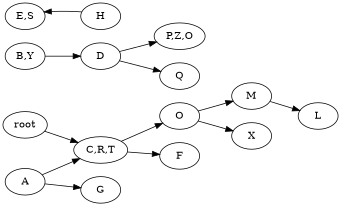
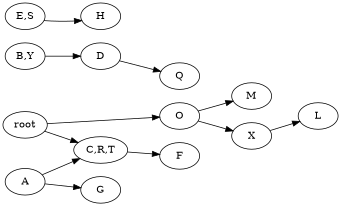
(67, 11) -> (59, 21)
(180, 36) -> none
(281, 105) -> (281, 127)
(138, 134) -> (100, 121)
